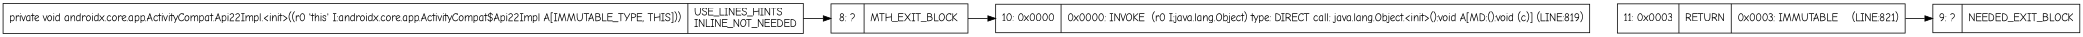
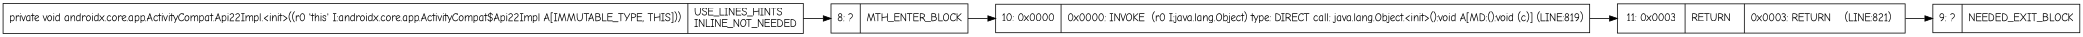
(914, 18) -> (914, 18)
none -> (1600, 18)
(1818, 18) -> (1821, 18)
